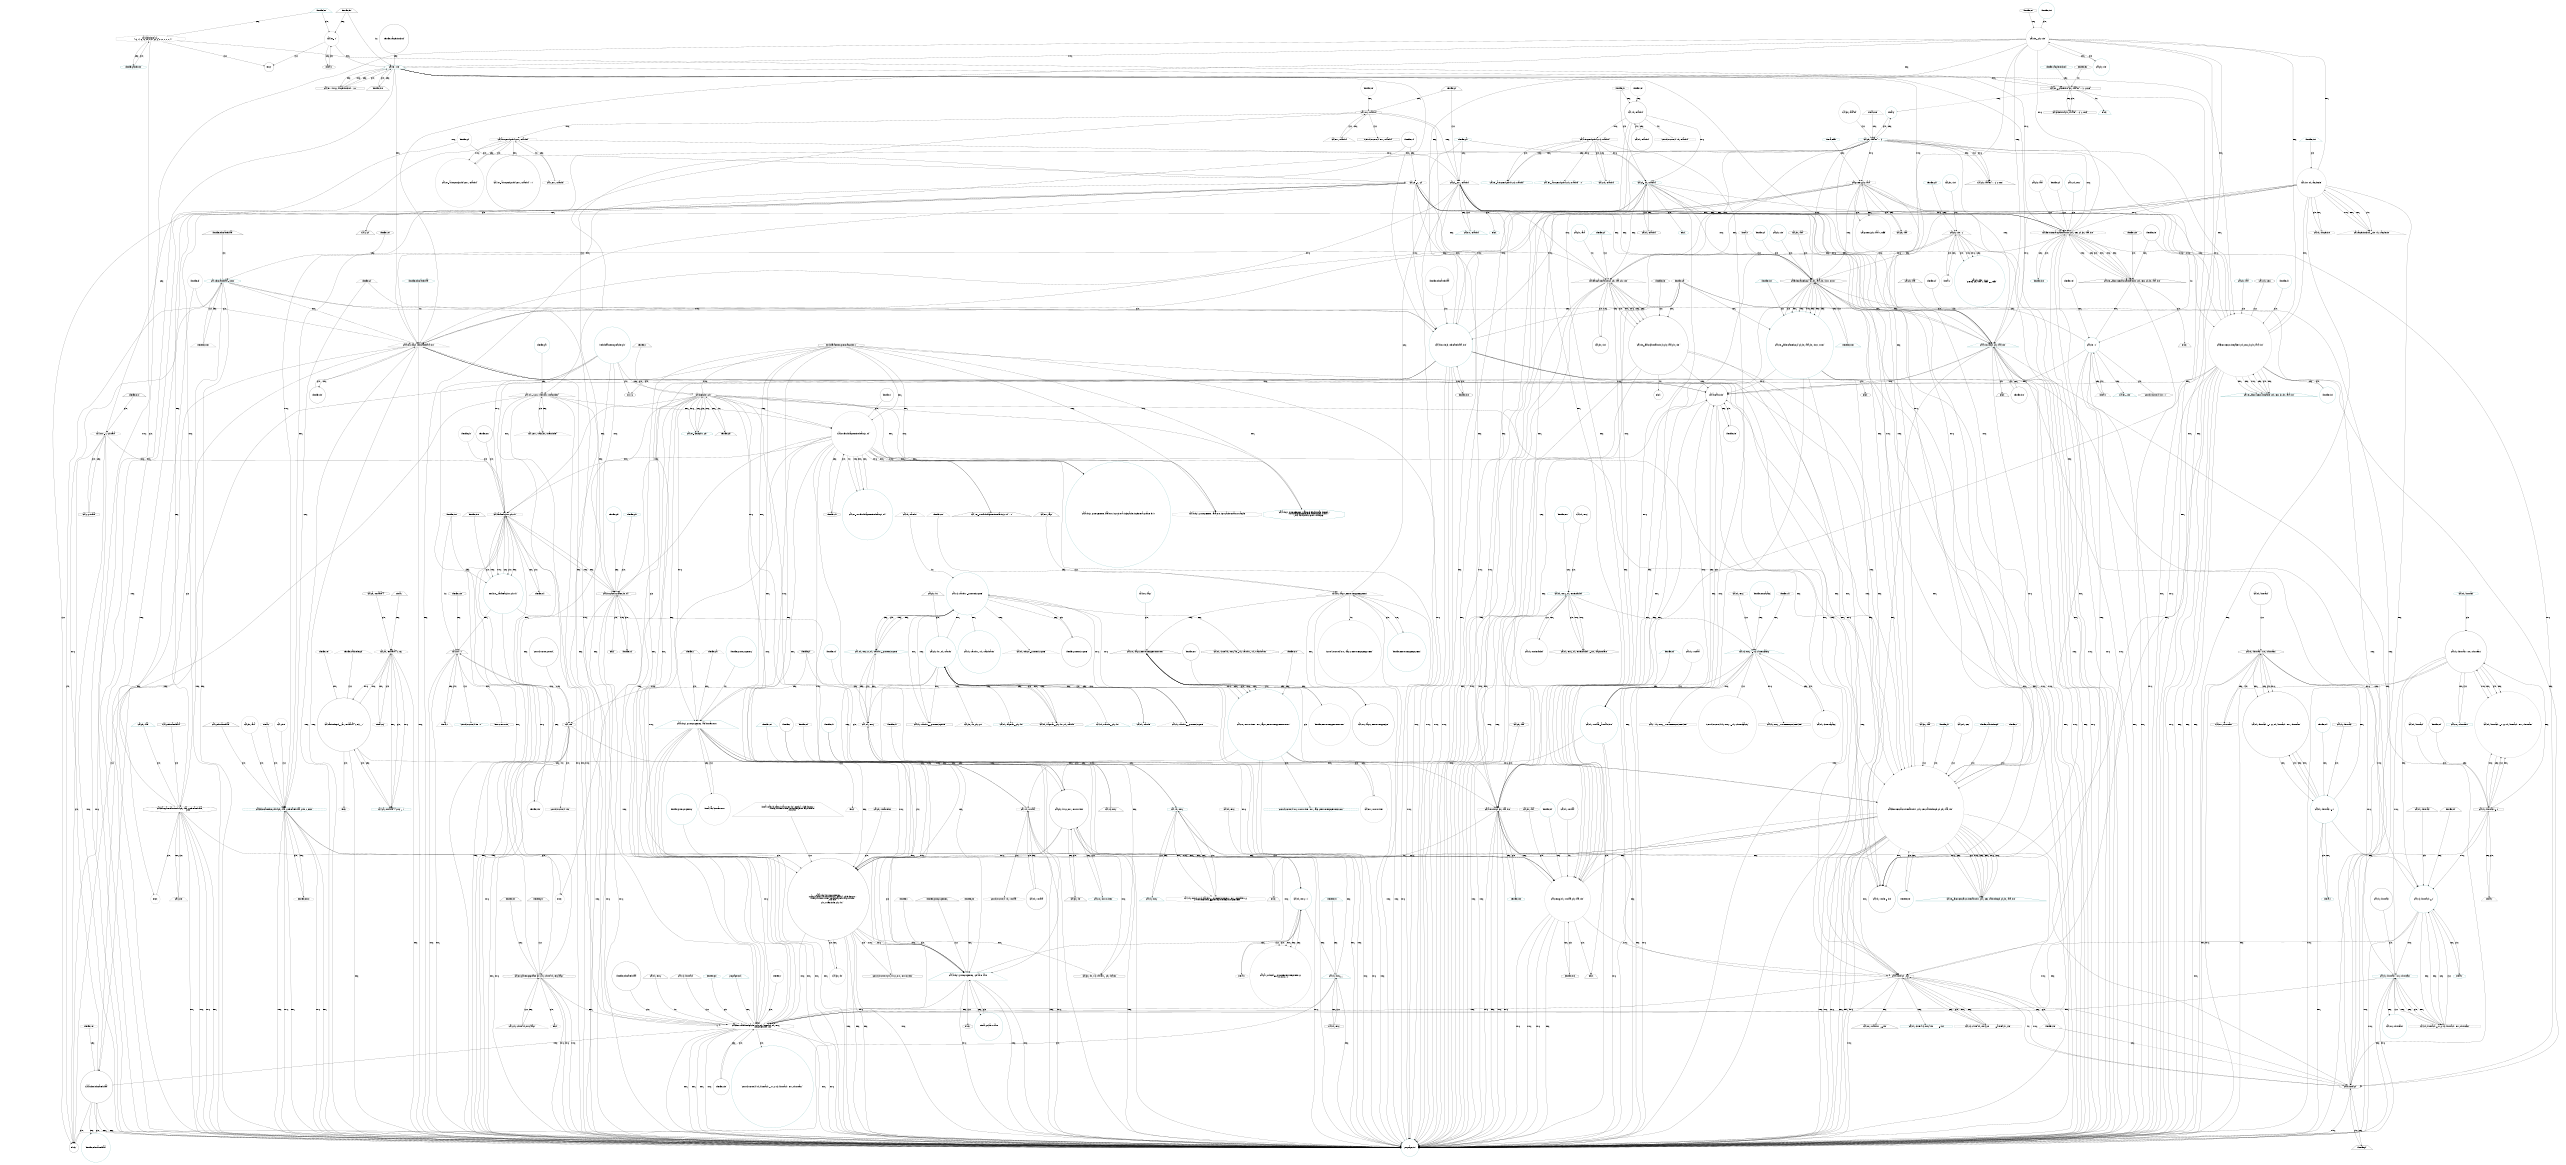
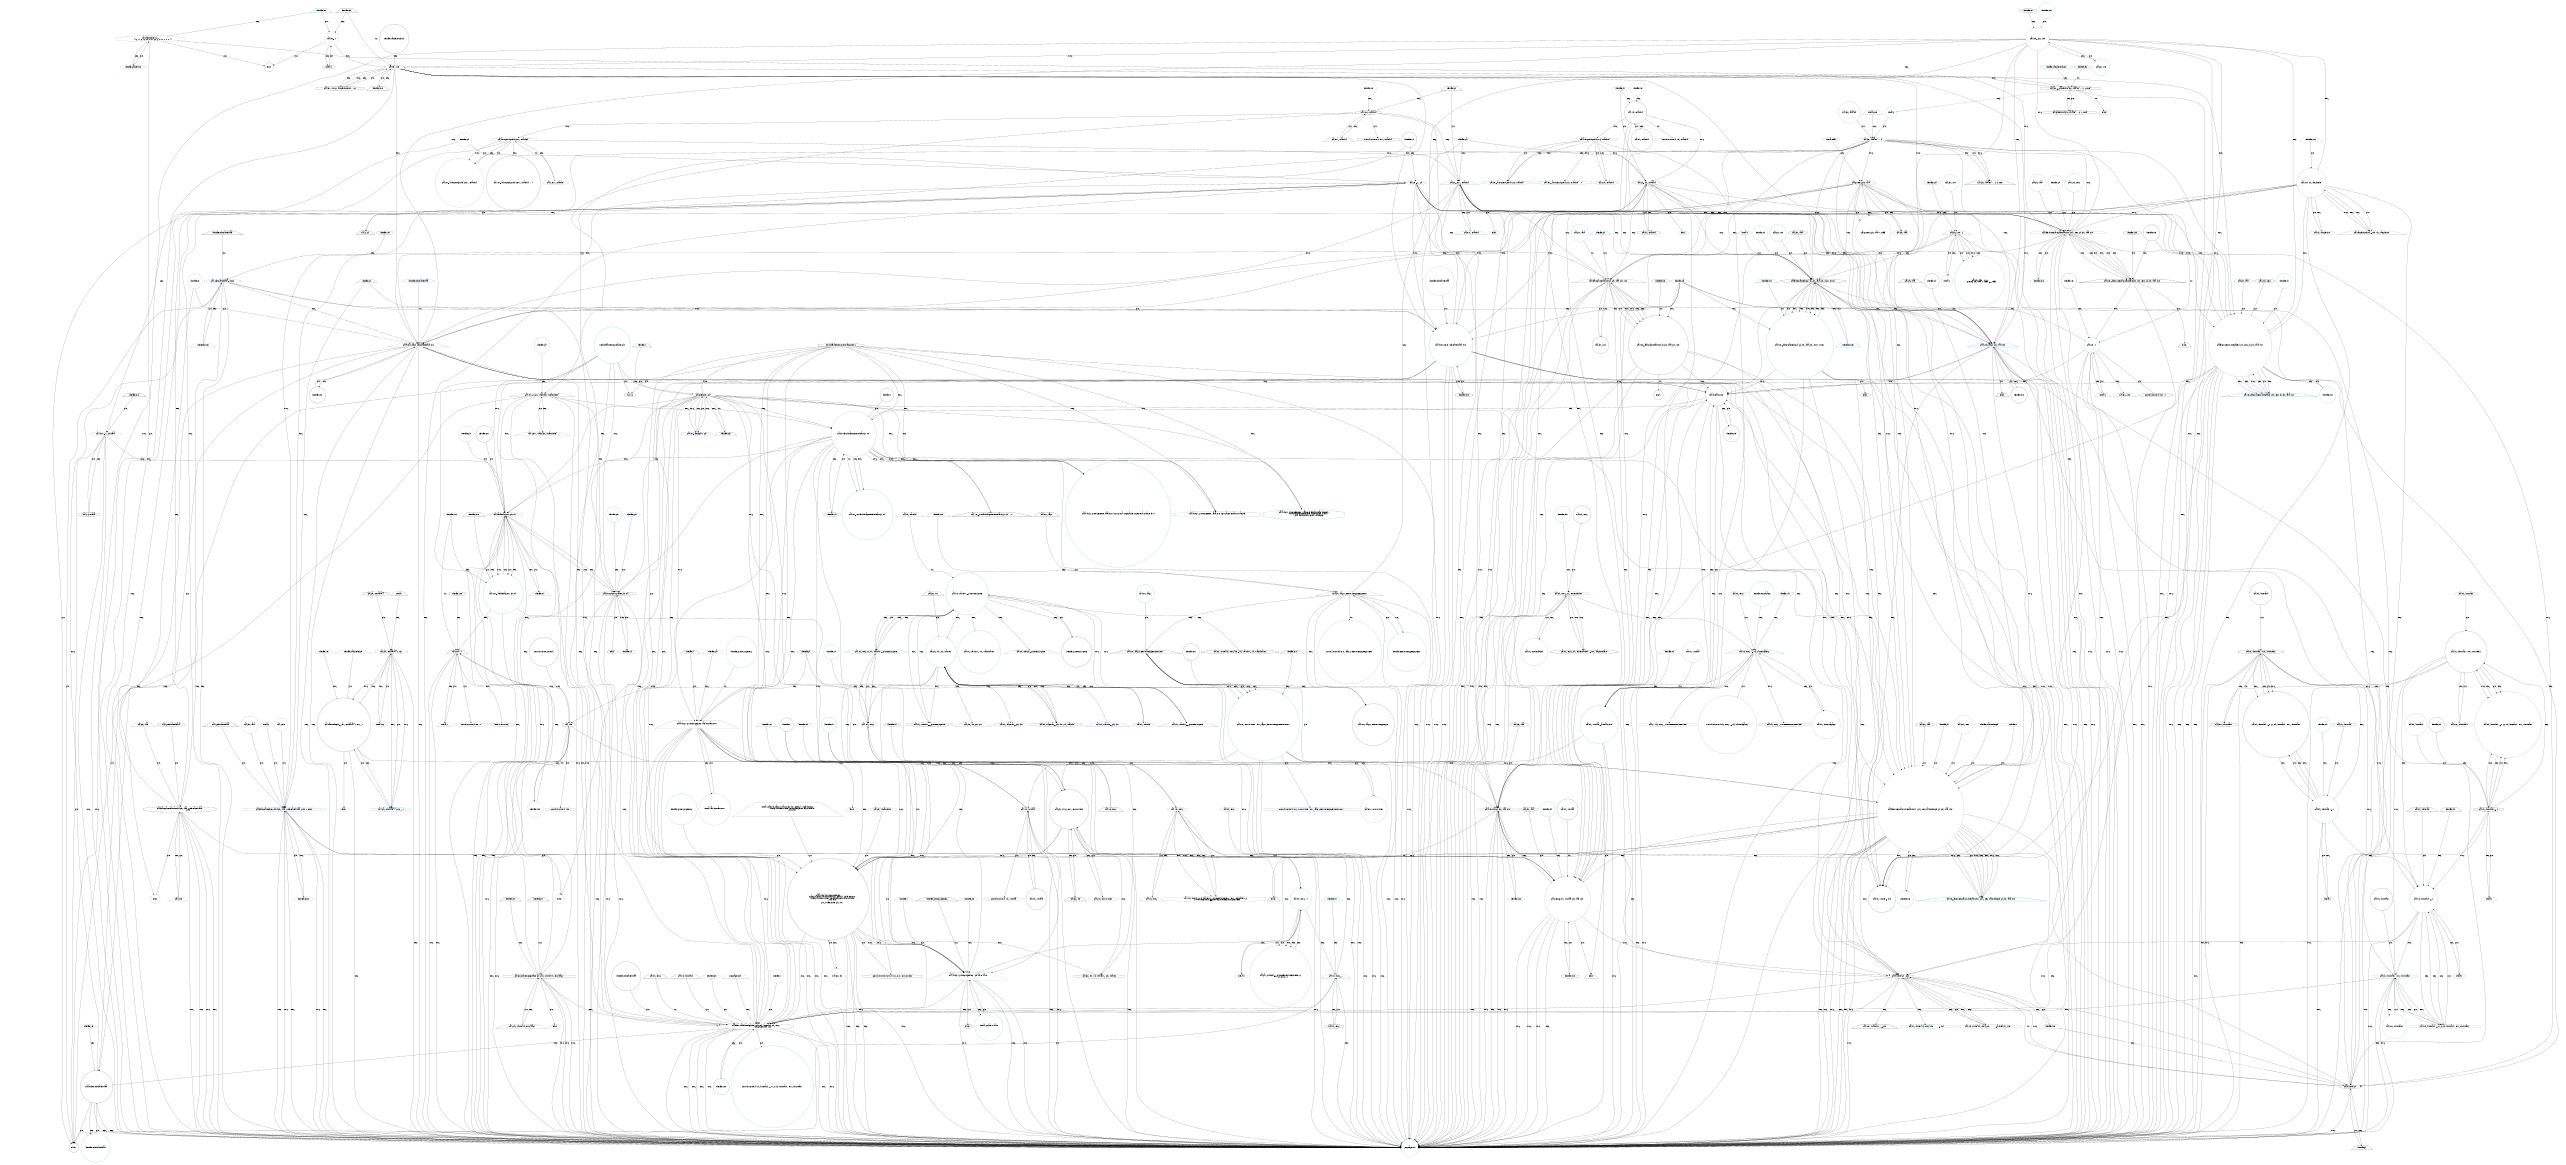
(1885, 130) -> none
(866, 472) -> (1288, 410)
(503, 594) -> (503, 594)
(1330, 725) -> none
